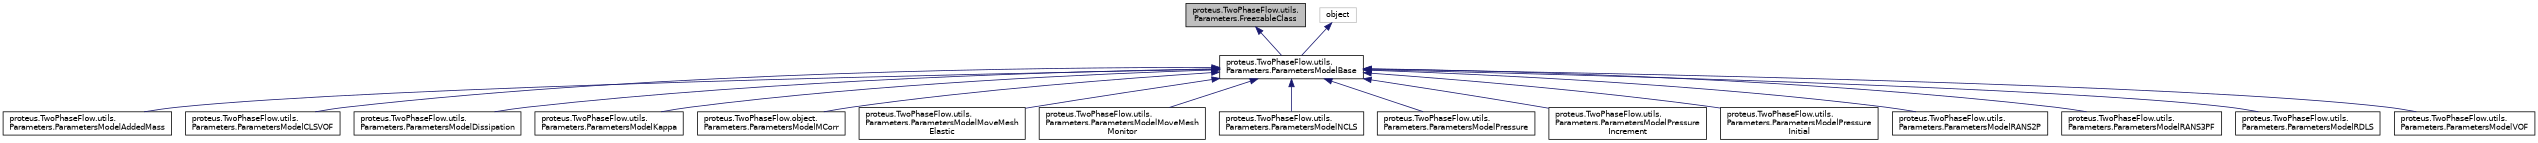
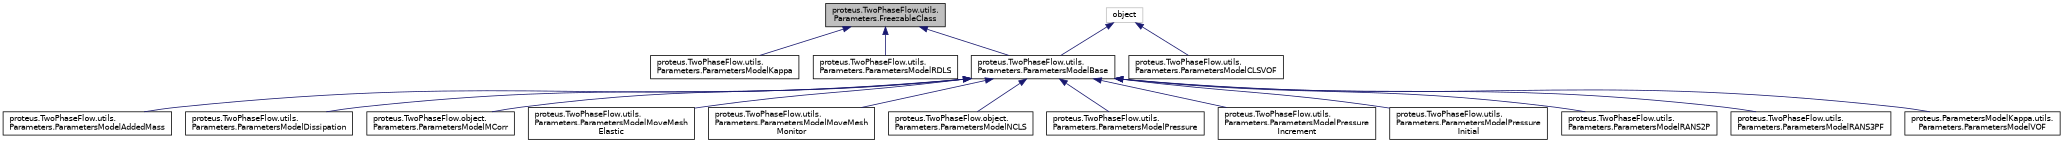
(763, 77) -> (1165, 41)
(936, 84) -> (801, 42)
(1882, 86) -> (885, 45)
(1292, 123) -> (961, 123)
(2465, 123) -> (1983, 123)
